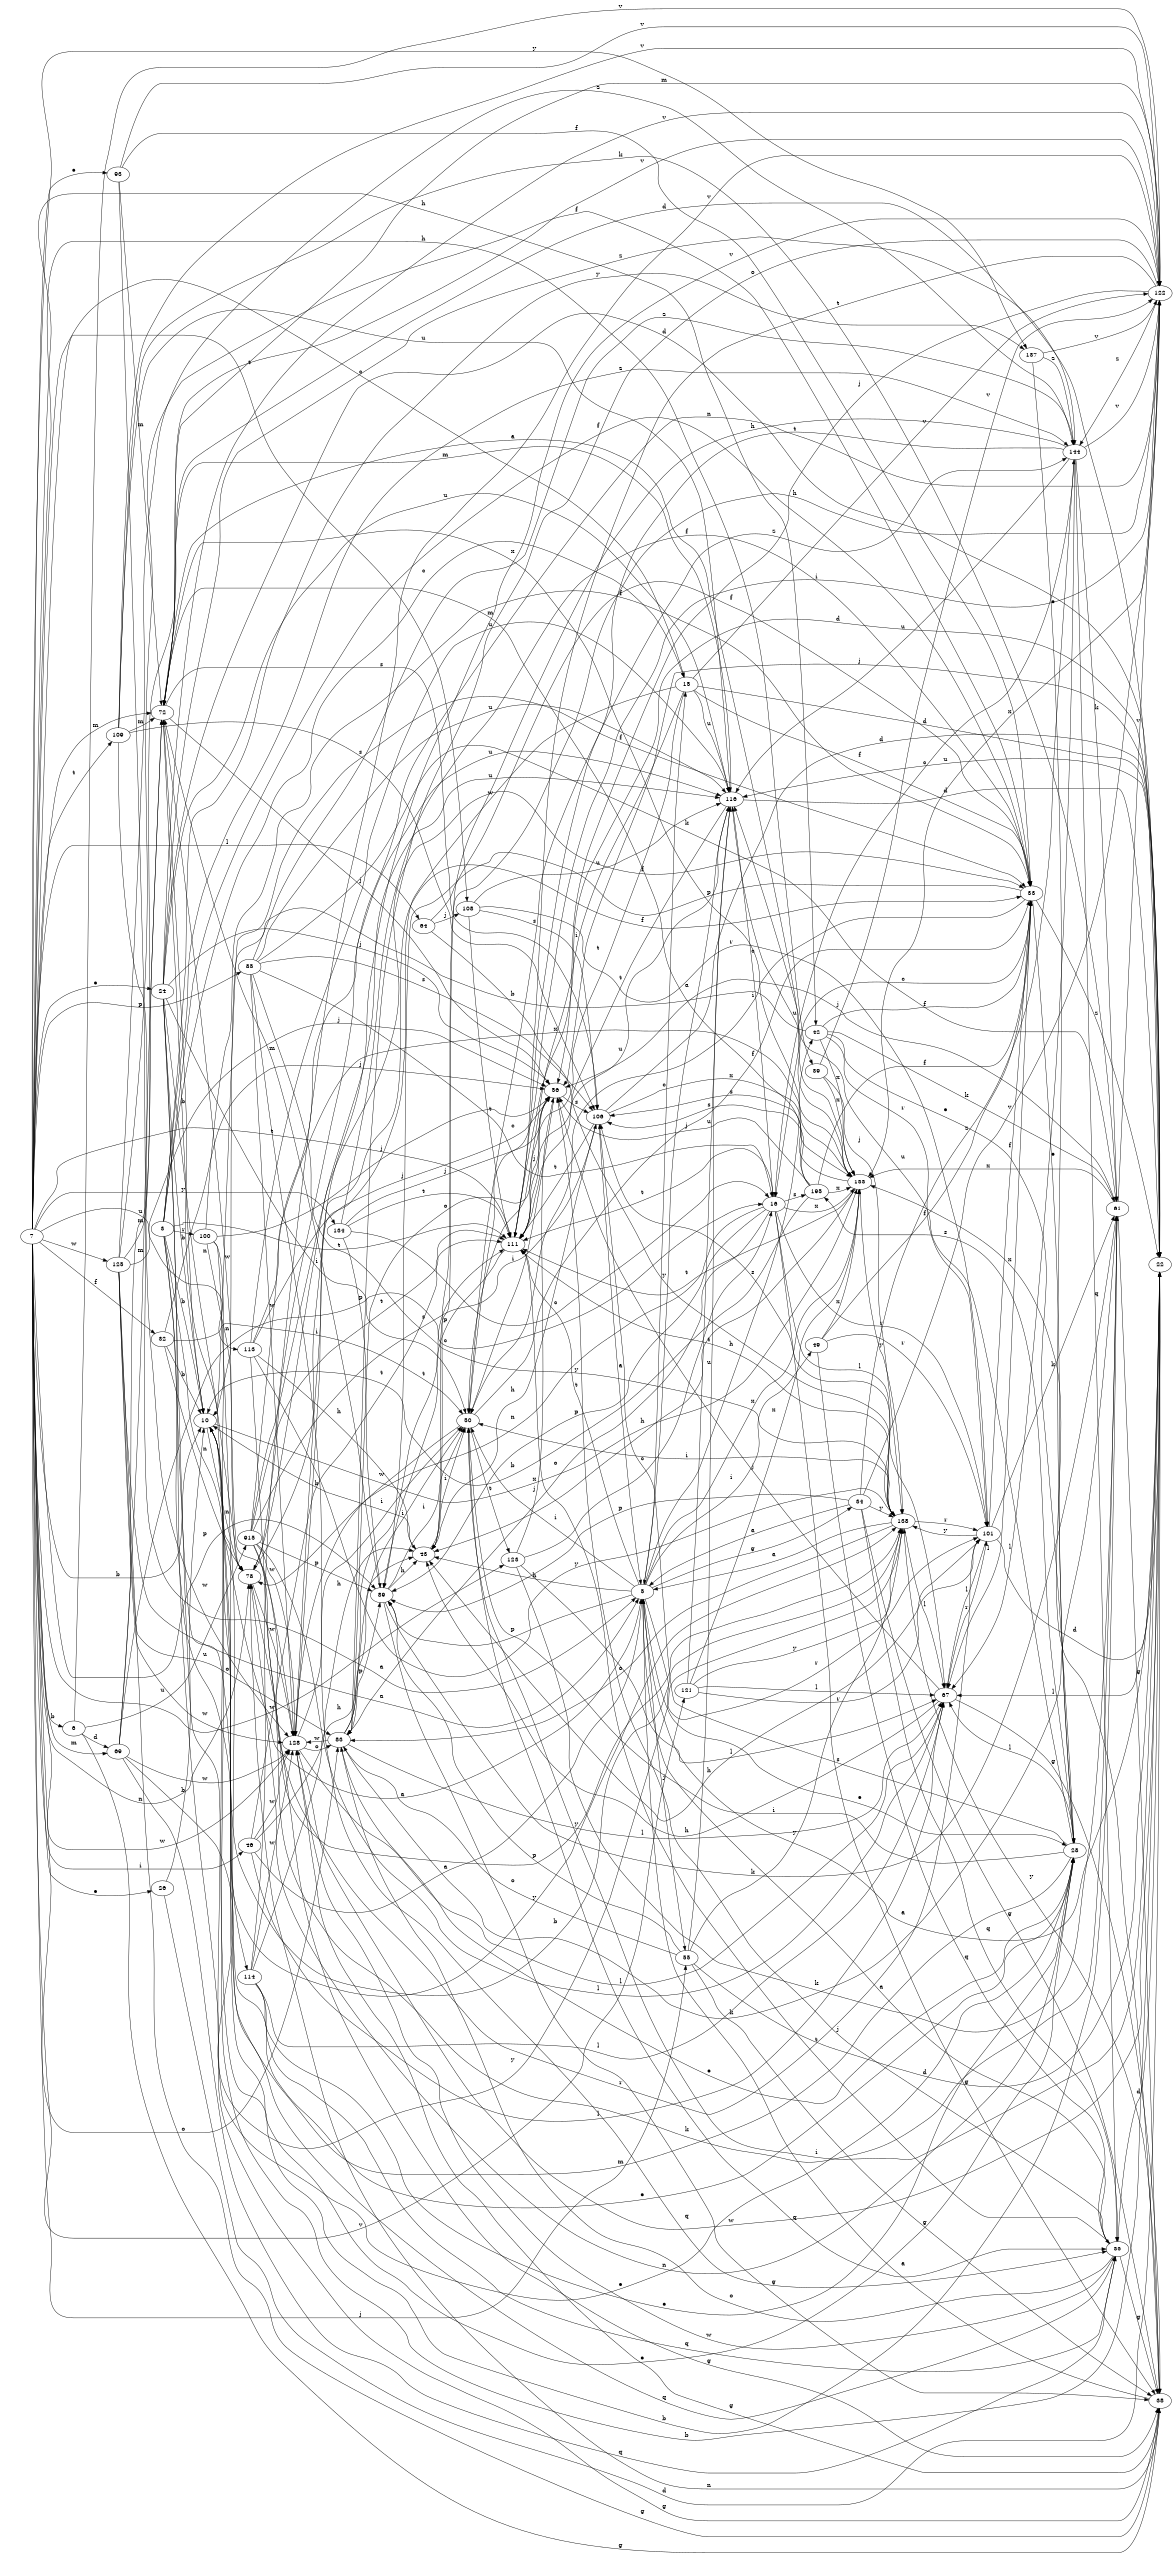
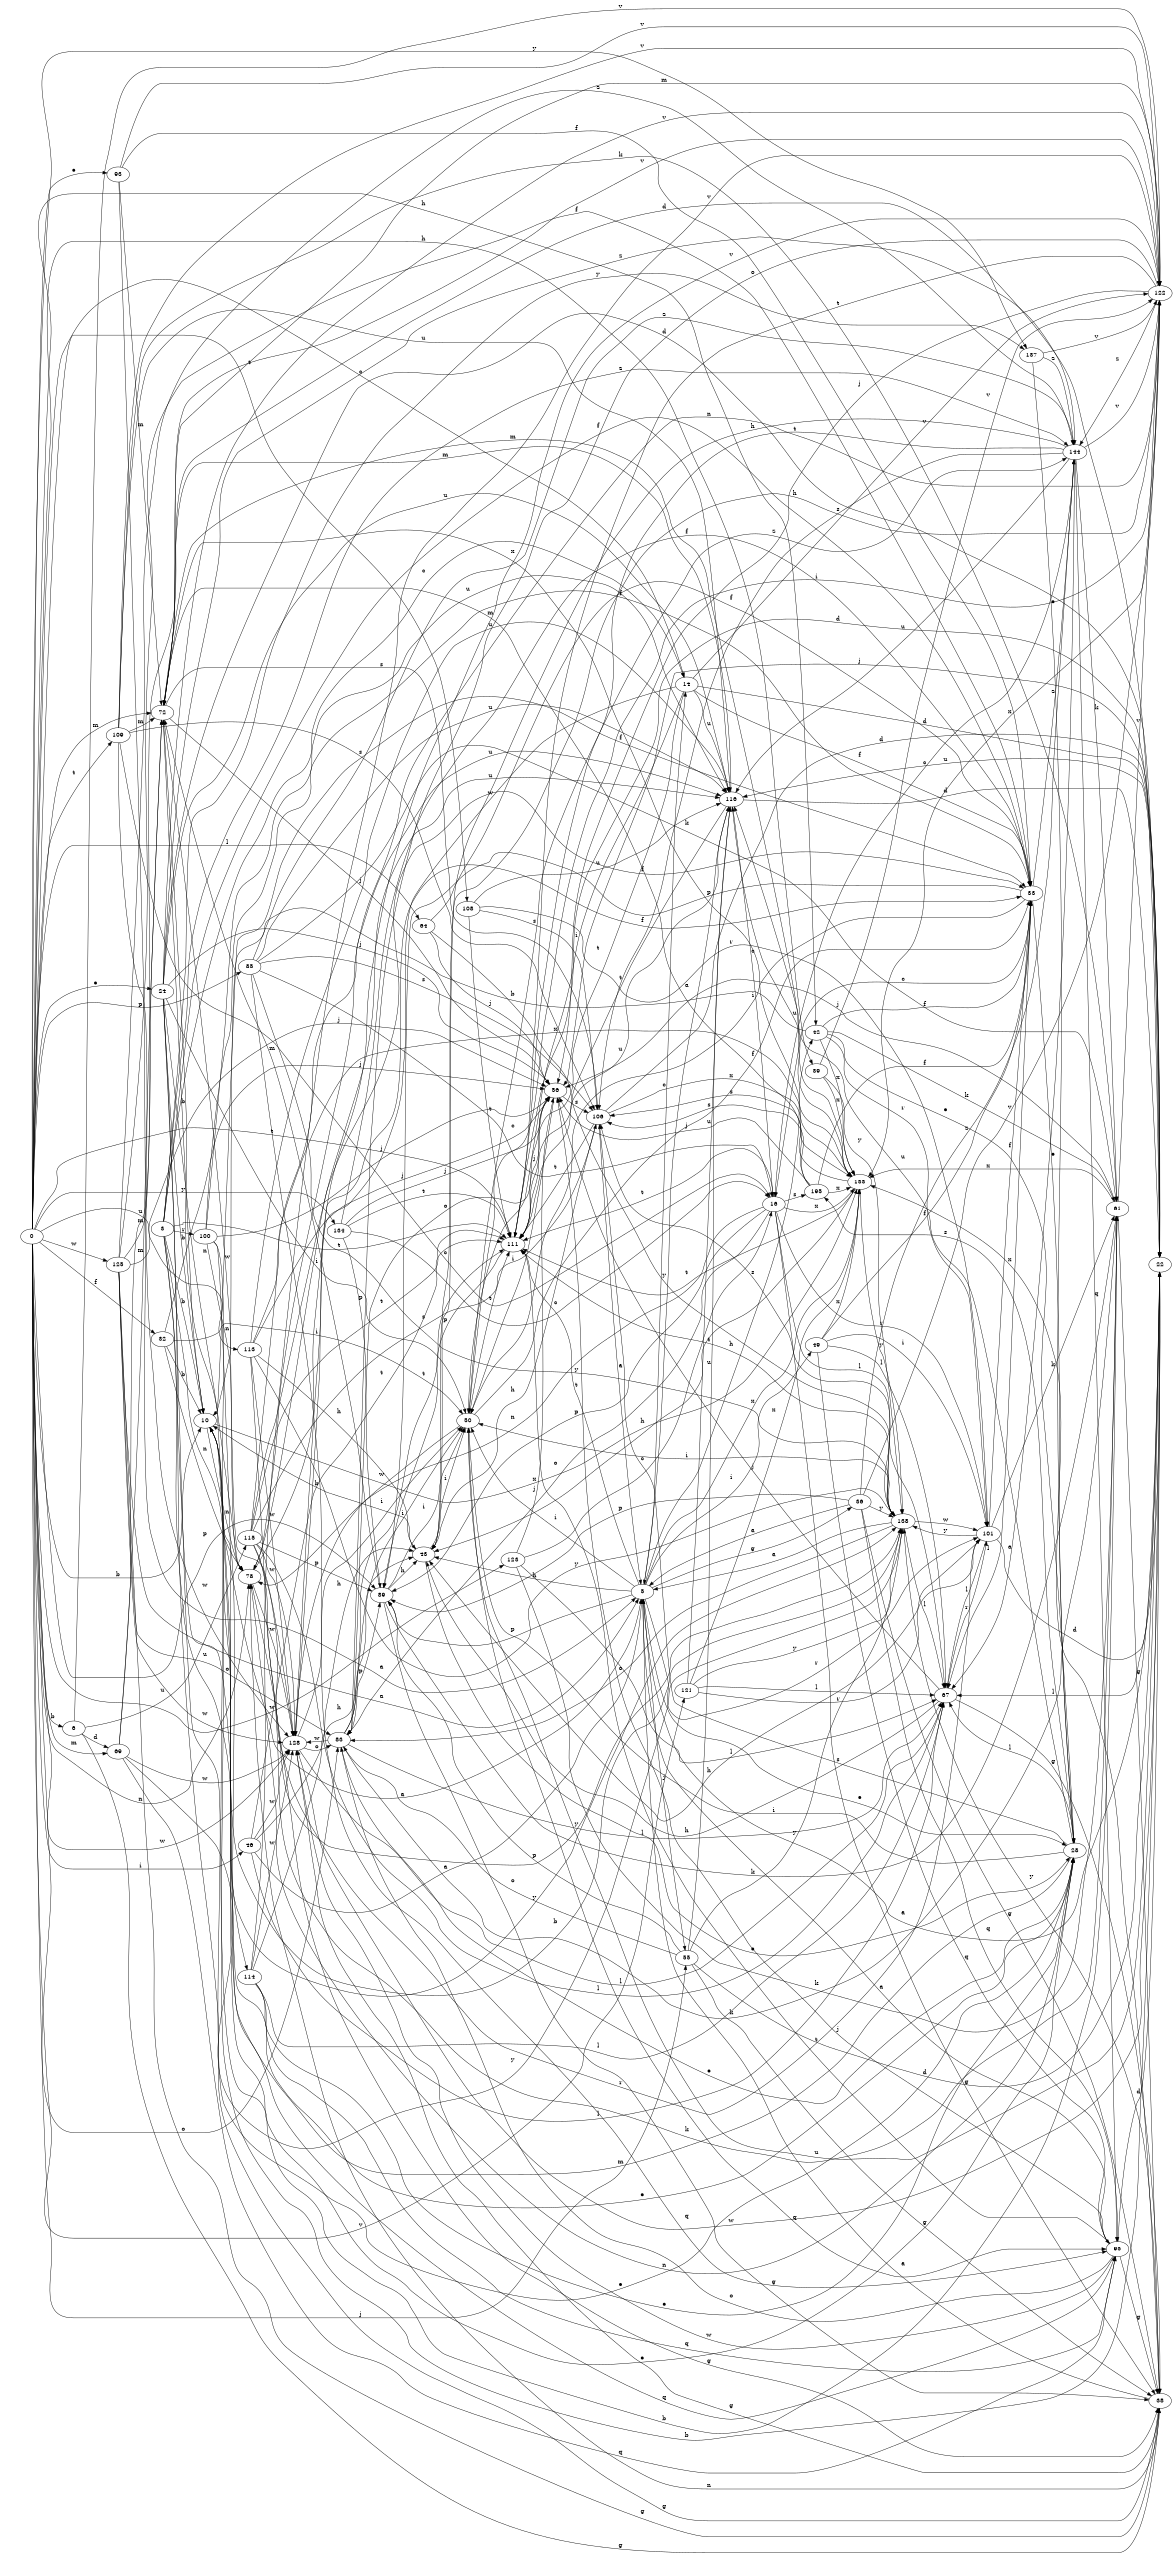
(513, 437) -> (513, 437)
none -> (715, 676)
(687, 685) -> (687, 685)
none -> (334, 704)
(445, 920) -> (488, 1007)
(1116, 1080) -> (1053, 717)
(860, 1140) -> (860, 1140)
(32, 1237) -> (32, 1237)
(342, 1311) -> (352, 1141)
(903, 1343) -> (903, 1343)
(272, 1353) -> (273, 1544)
(529, 1466) -> none
(488, 1489) -> (485, 1334)
none -> (925, 1493)
(860, 1502) -> (860, 1502)
(946, 1520) -> (946, 1520)
(250, 1538) -> (250, 1538)
(1010, 1547) -> (1010, 1547)
(162, 1888) -> none
none -> (669, 1899)
(817, 2152) -> (817, 2152)
(1118, 2249) -> (1118, 2249)
